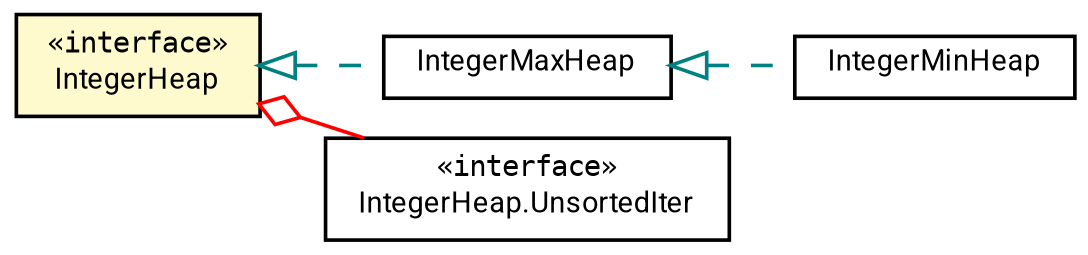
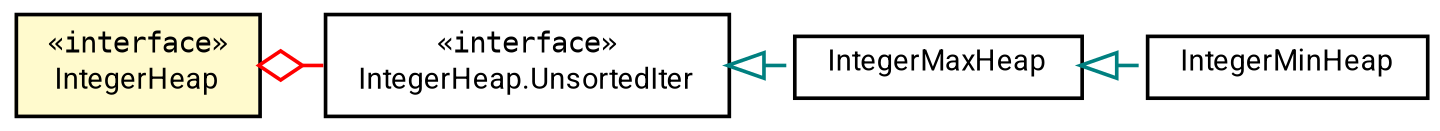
(339, 65) -> (779, 65)
